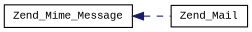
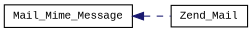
(68, 16) -> (68, 16)
